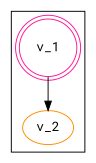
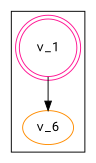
(48, 128) -> (48, 128)
